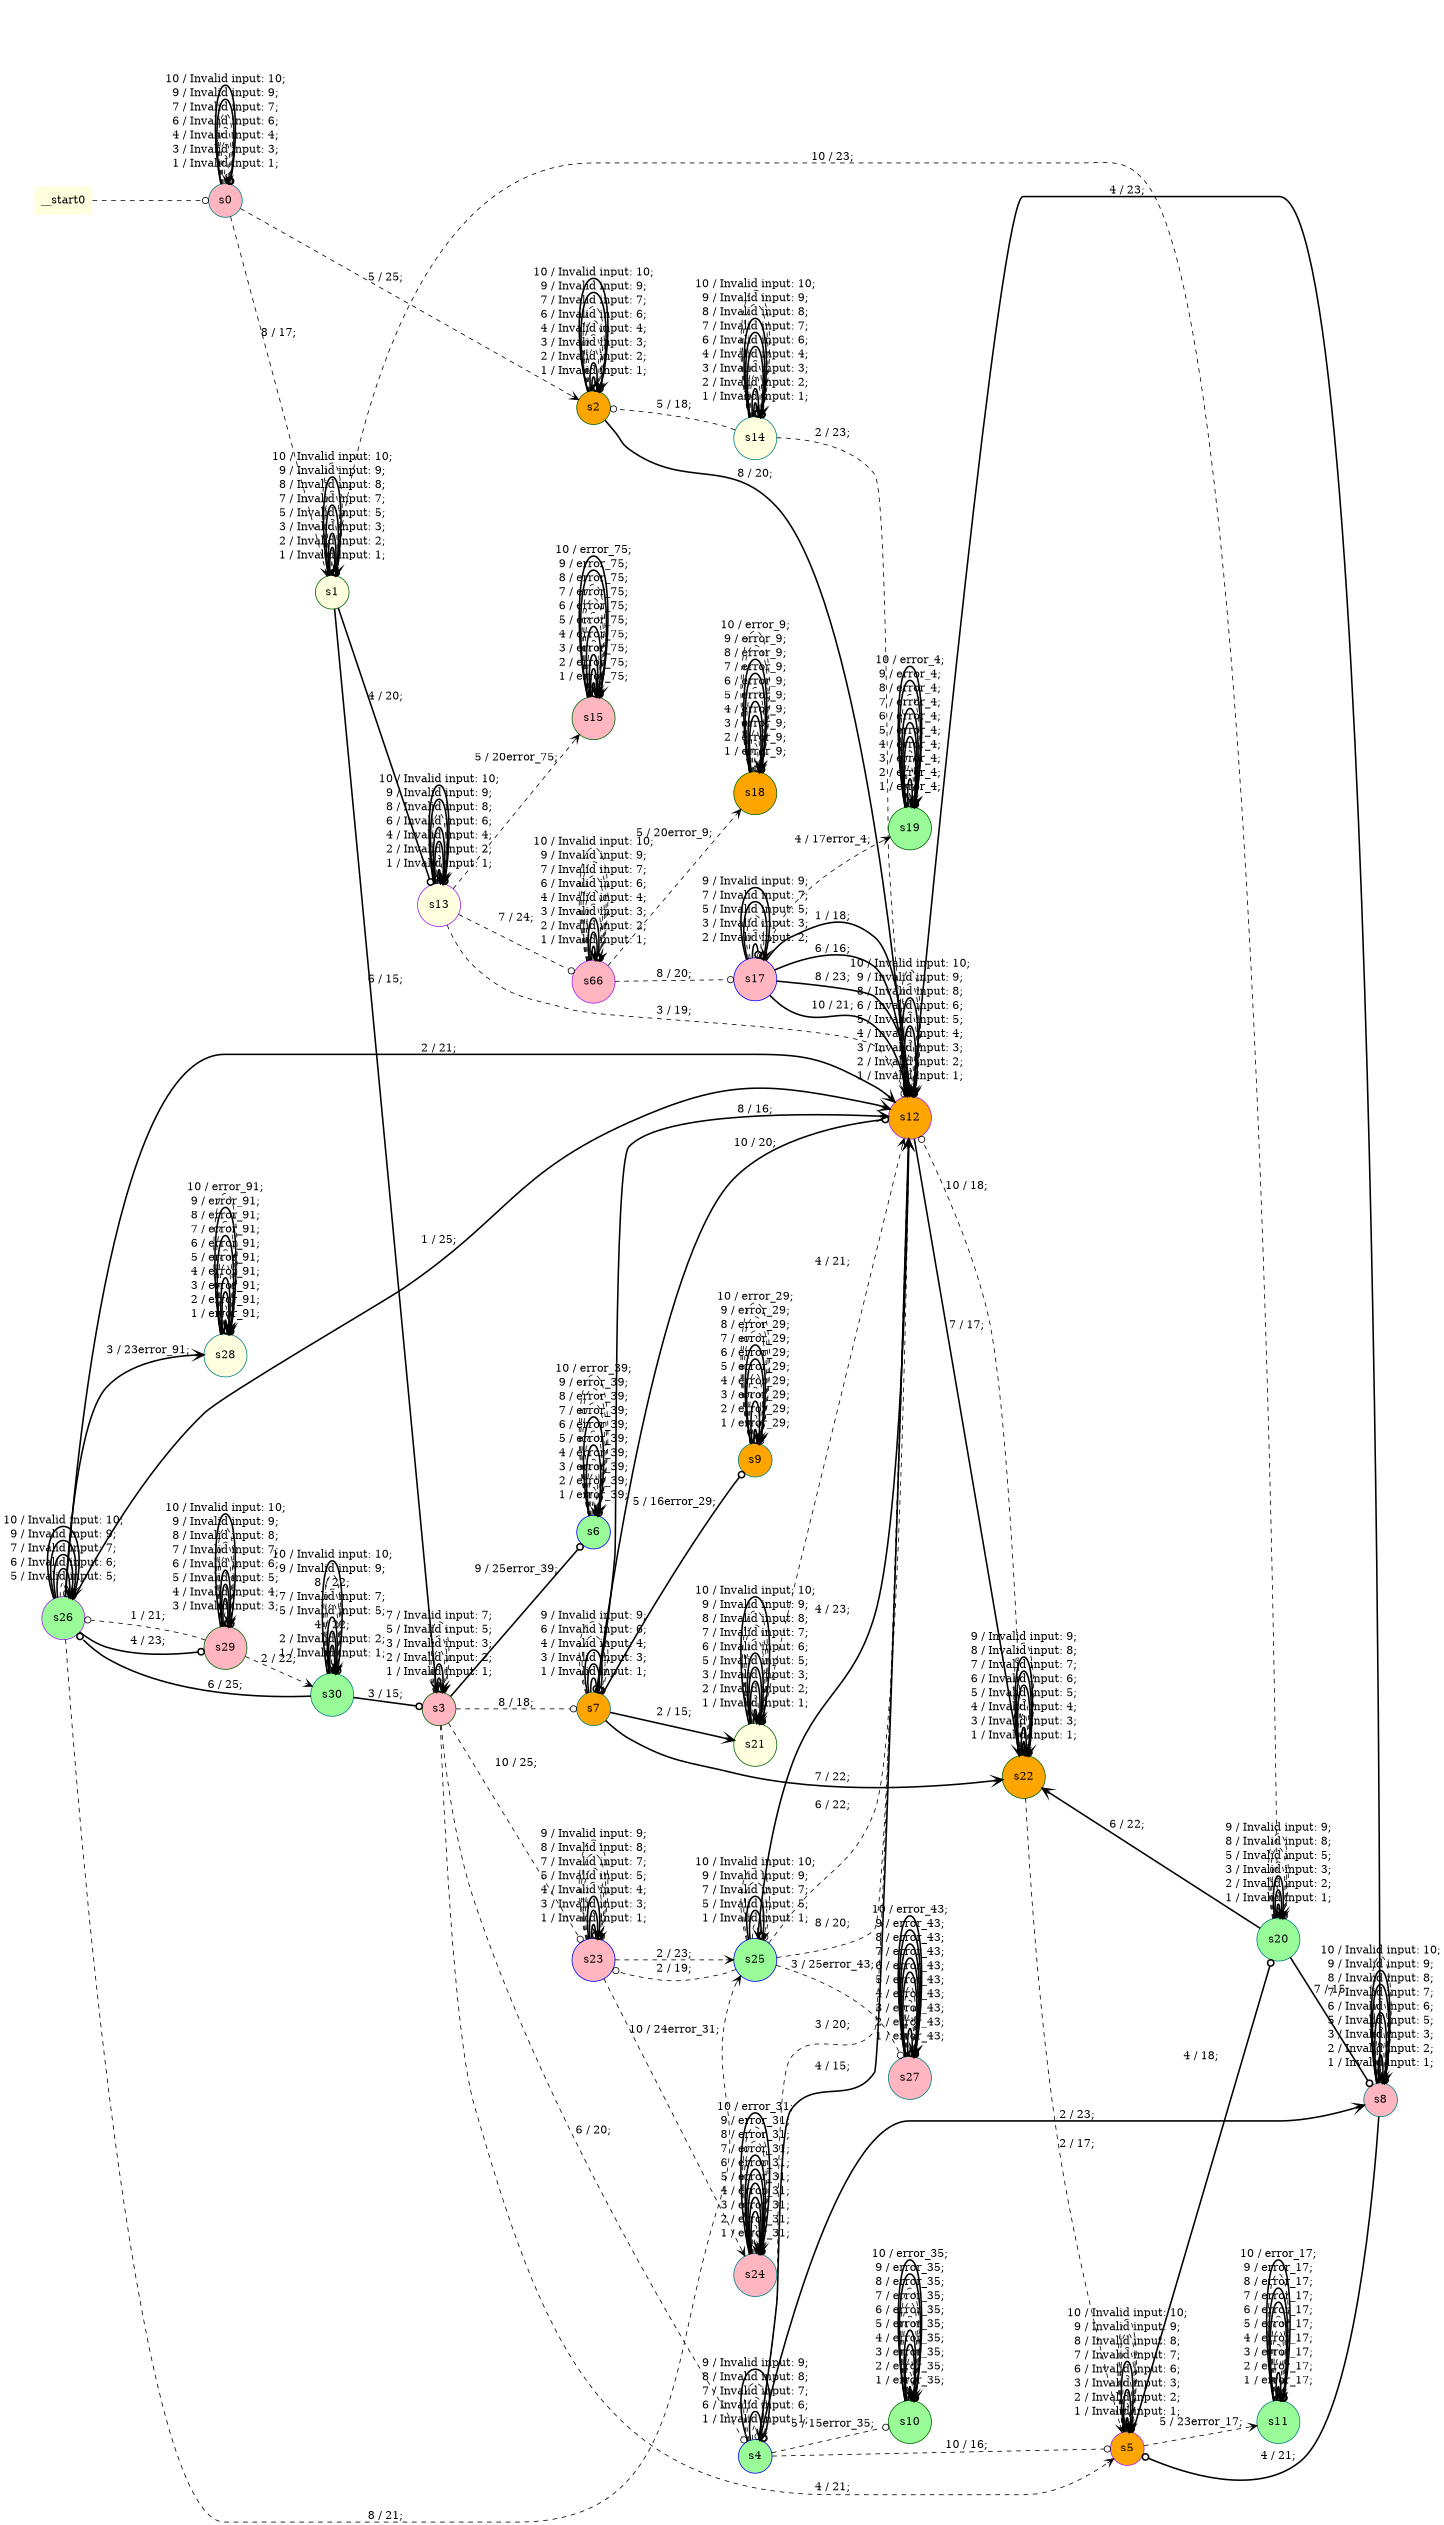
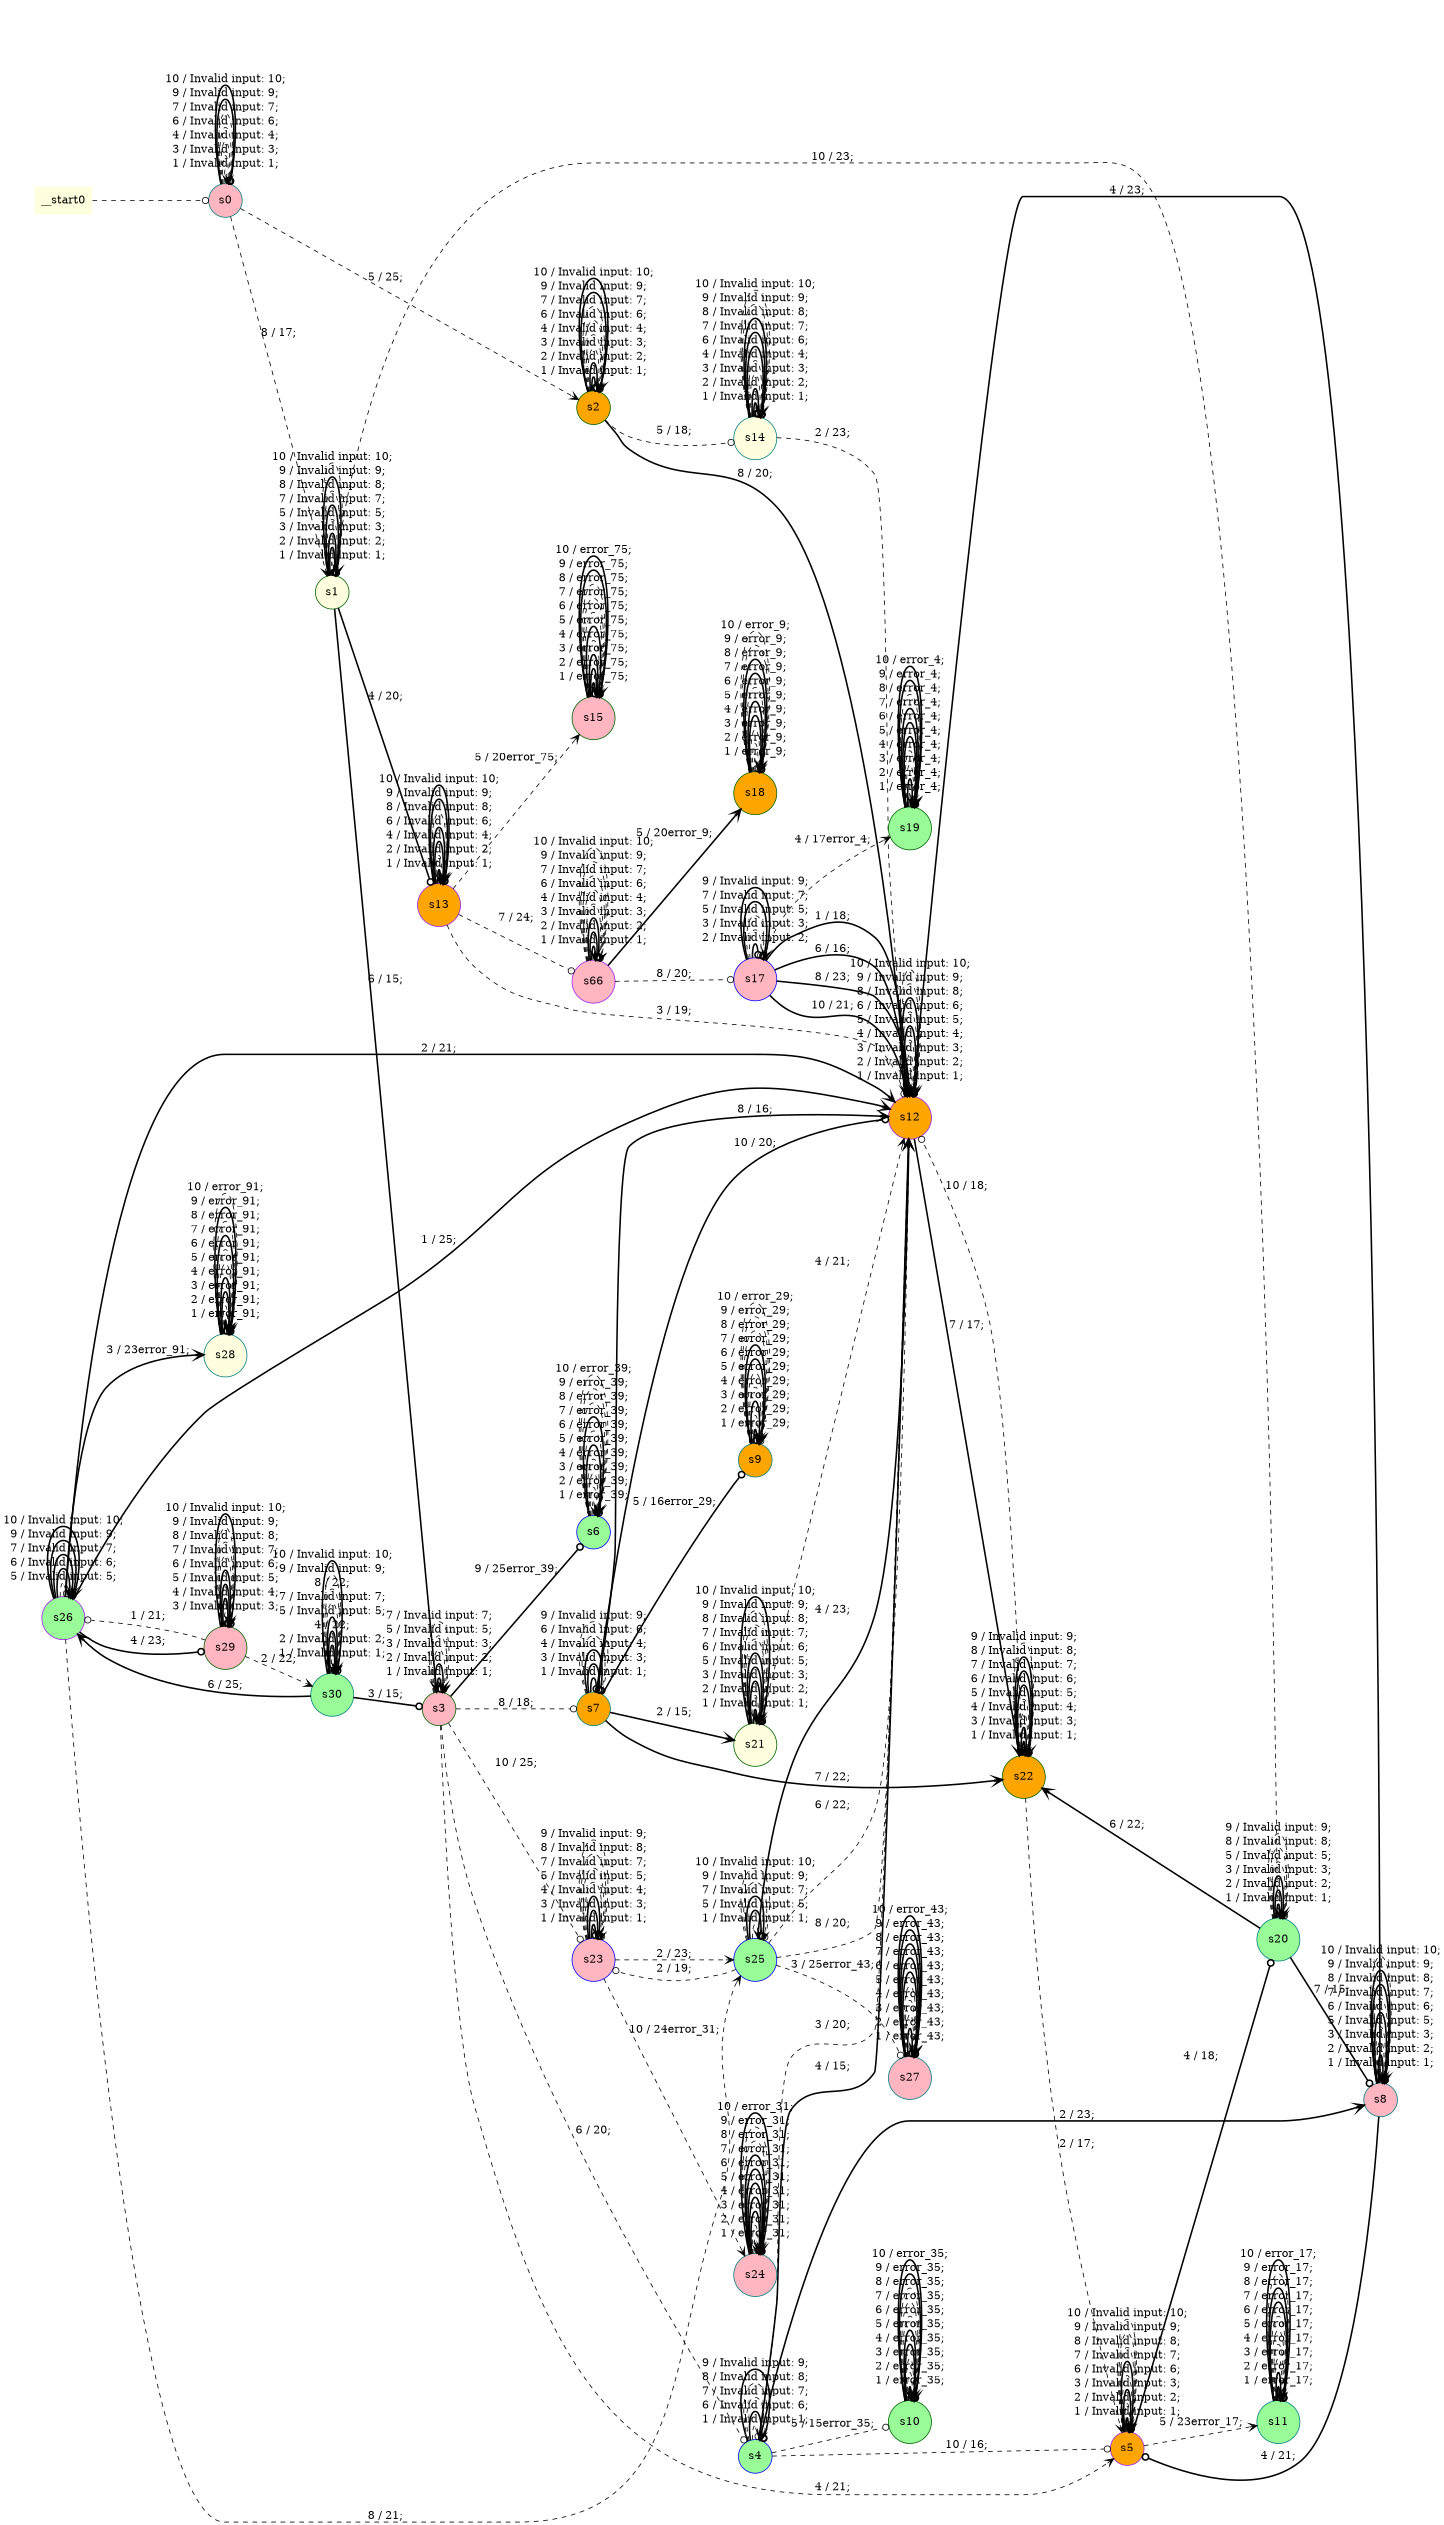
(677, 416) -> (663, 444)
(672, 890) -> (672, 890)
(439, 905) -> (439, 905)
(191, 1688) -> (191, 1688)
